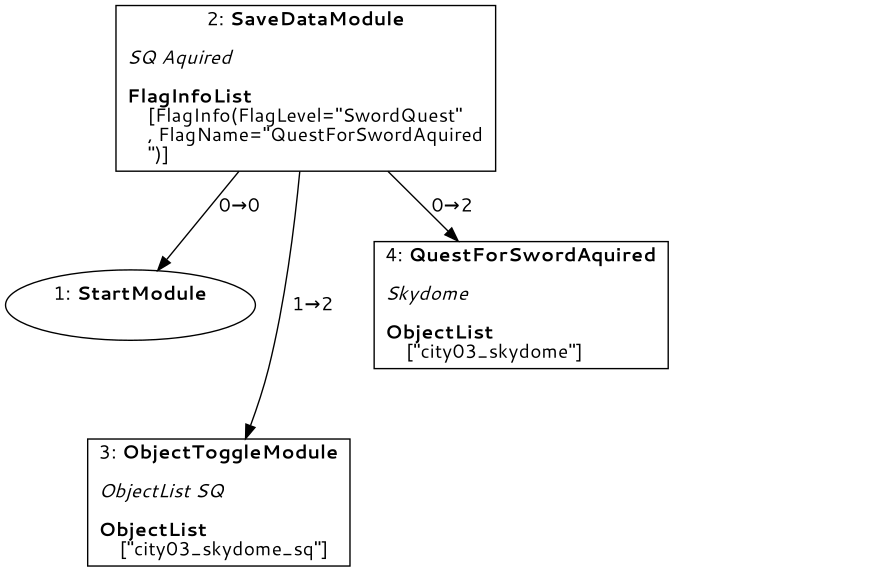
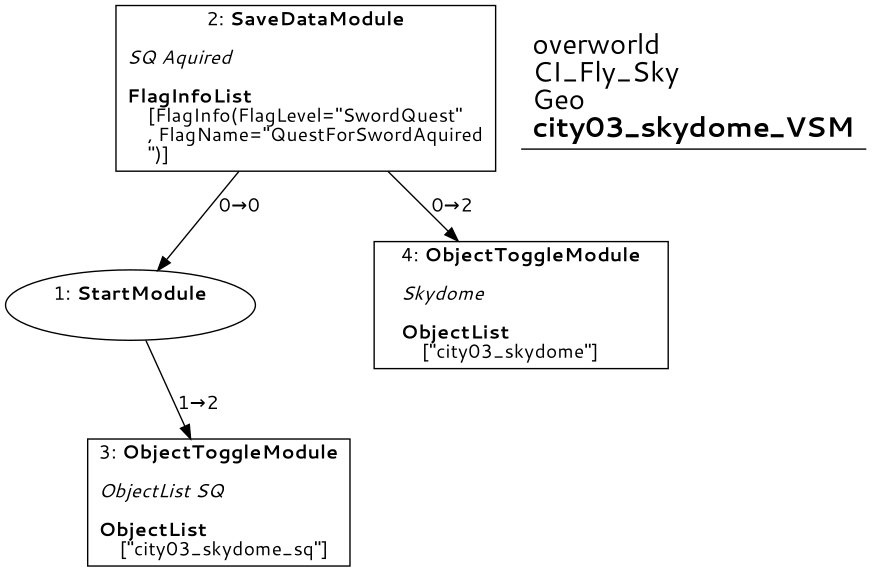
none -> (694, 88)
(533, 255) -> (533, 255)
(283, 300) -> (165, 383)
